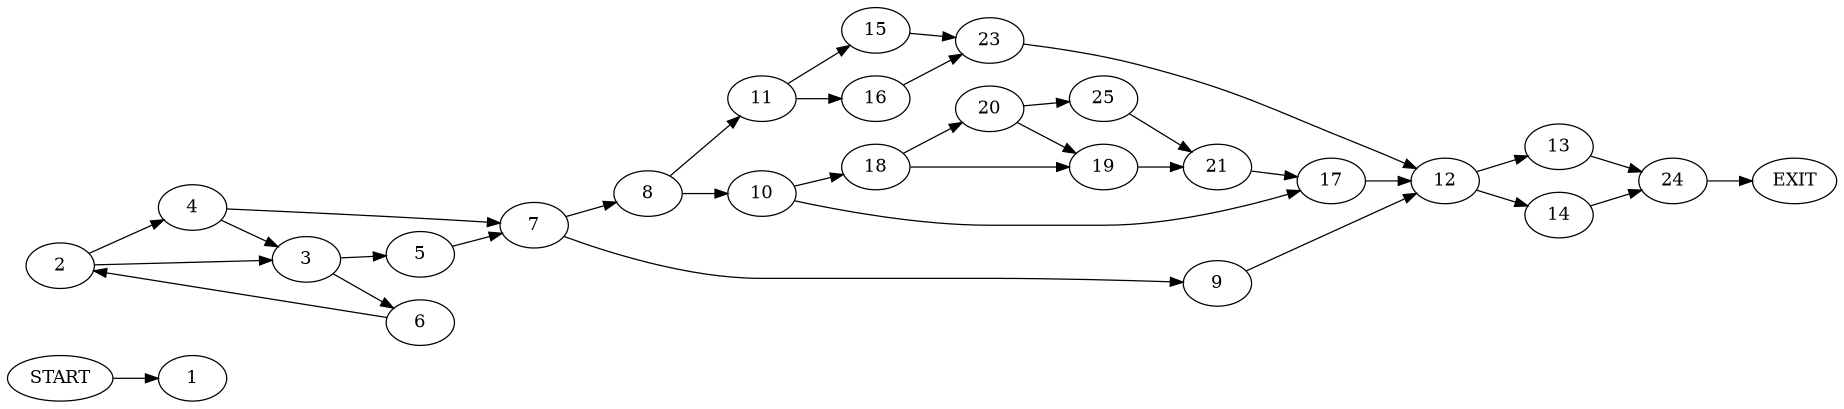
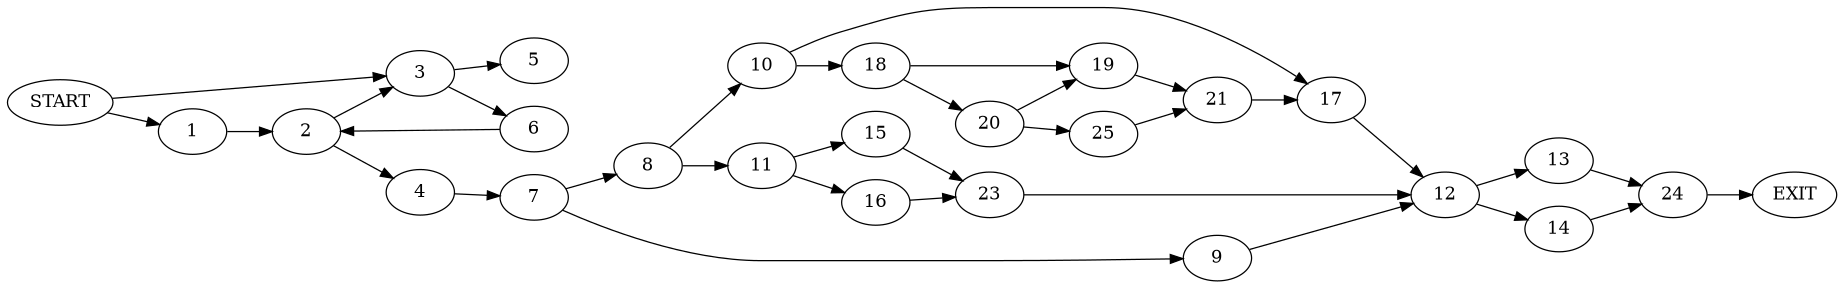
none -> (243, 132)
(244, 231) -> (243, 88)
(471, 241) -> none
